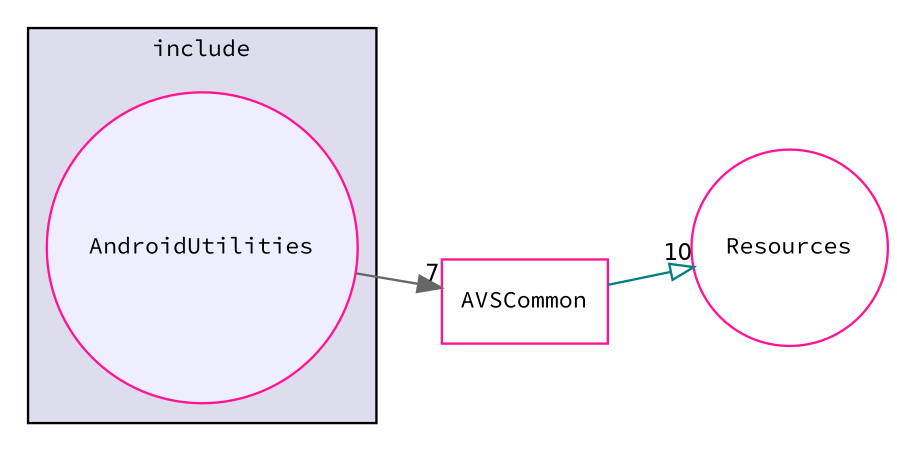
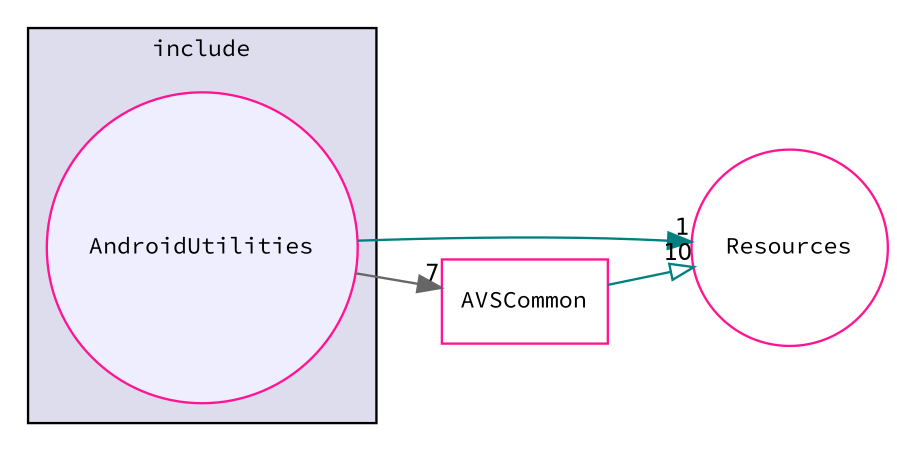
none -> (513, 238)
